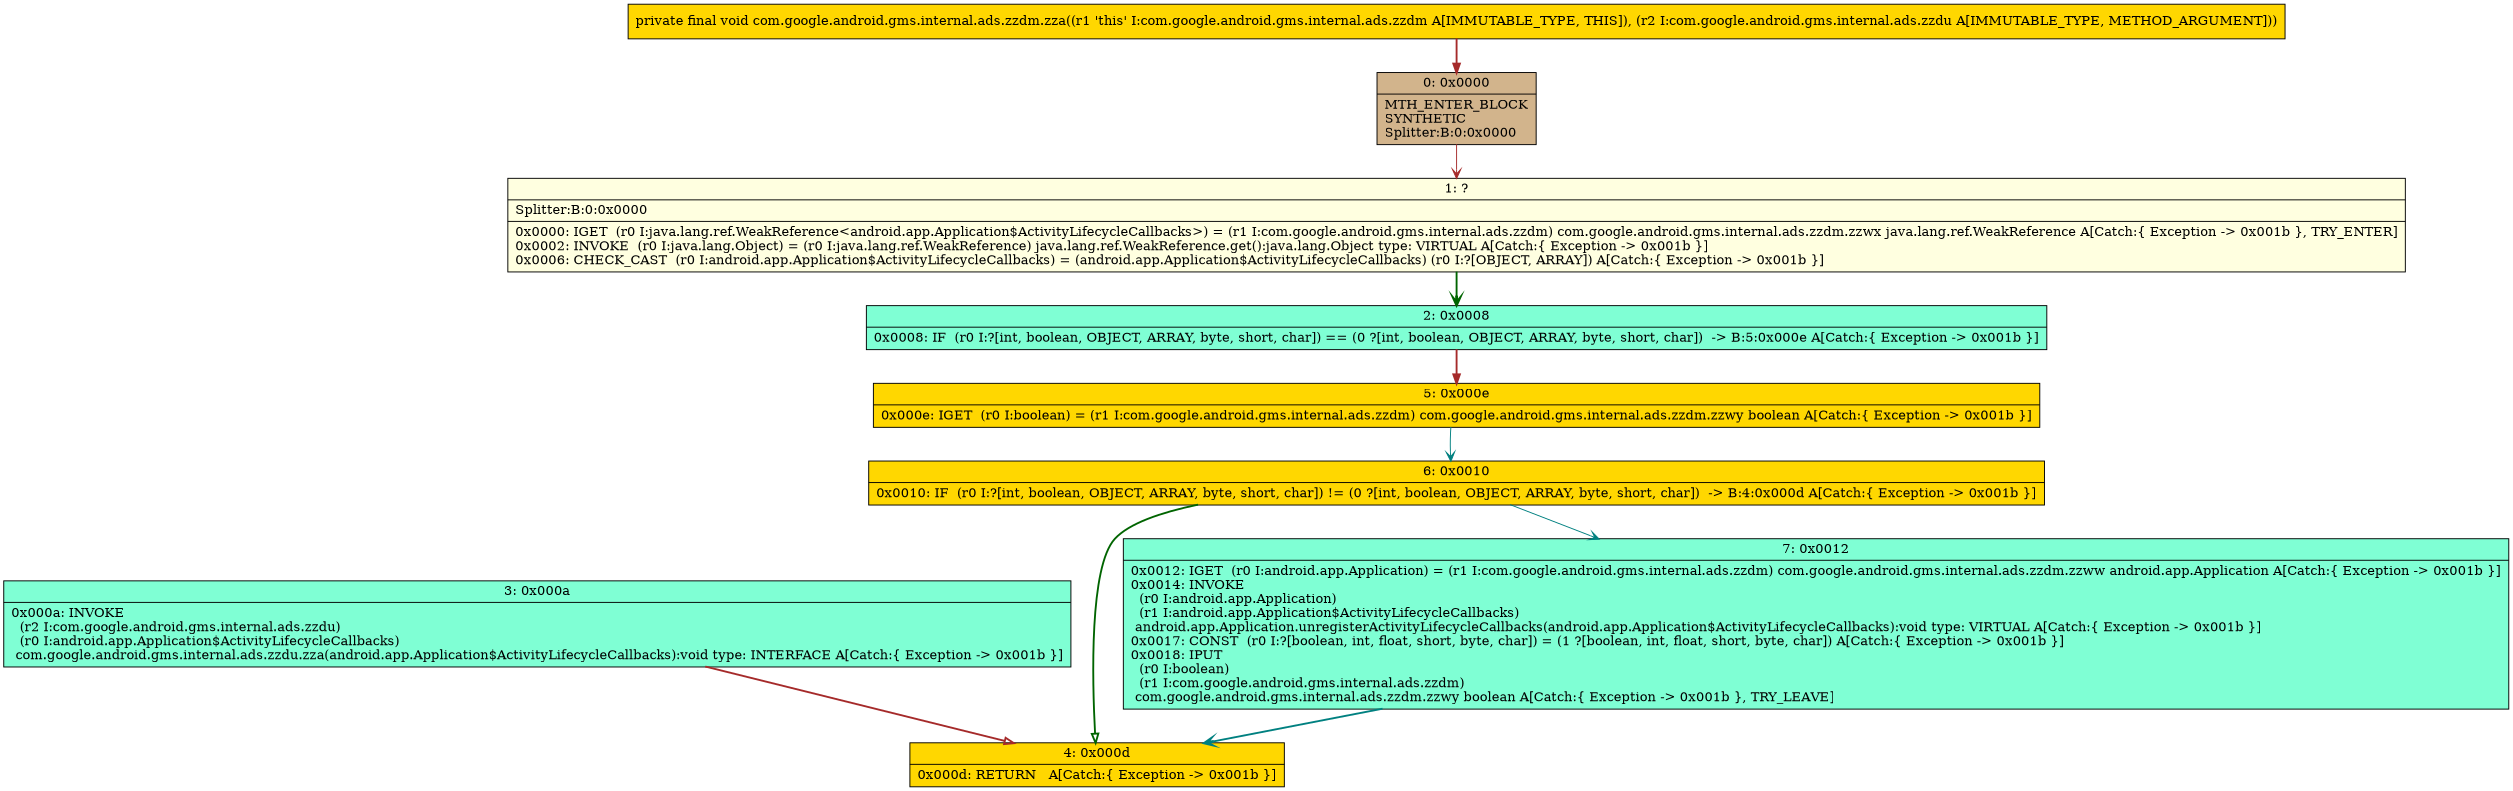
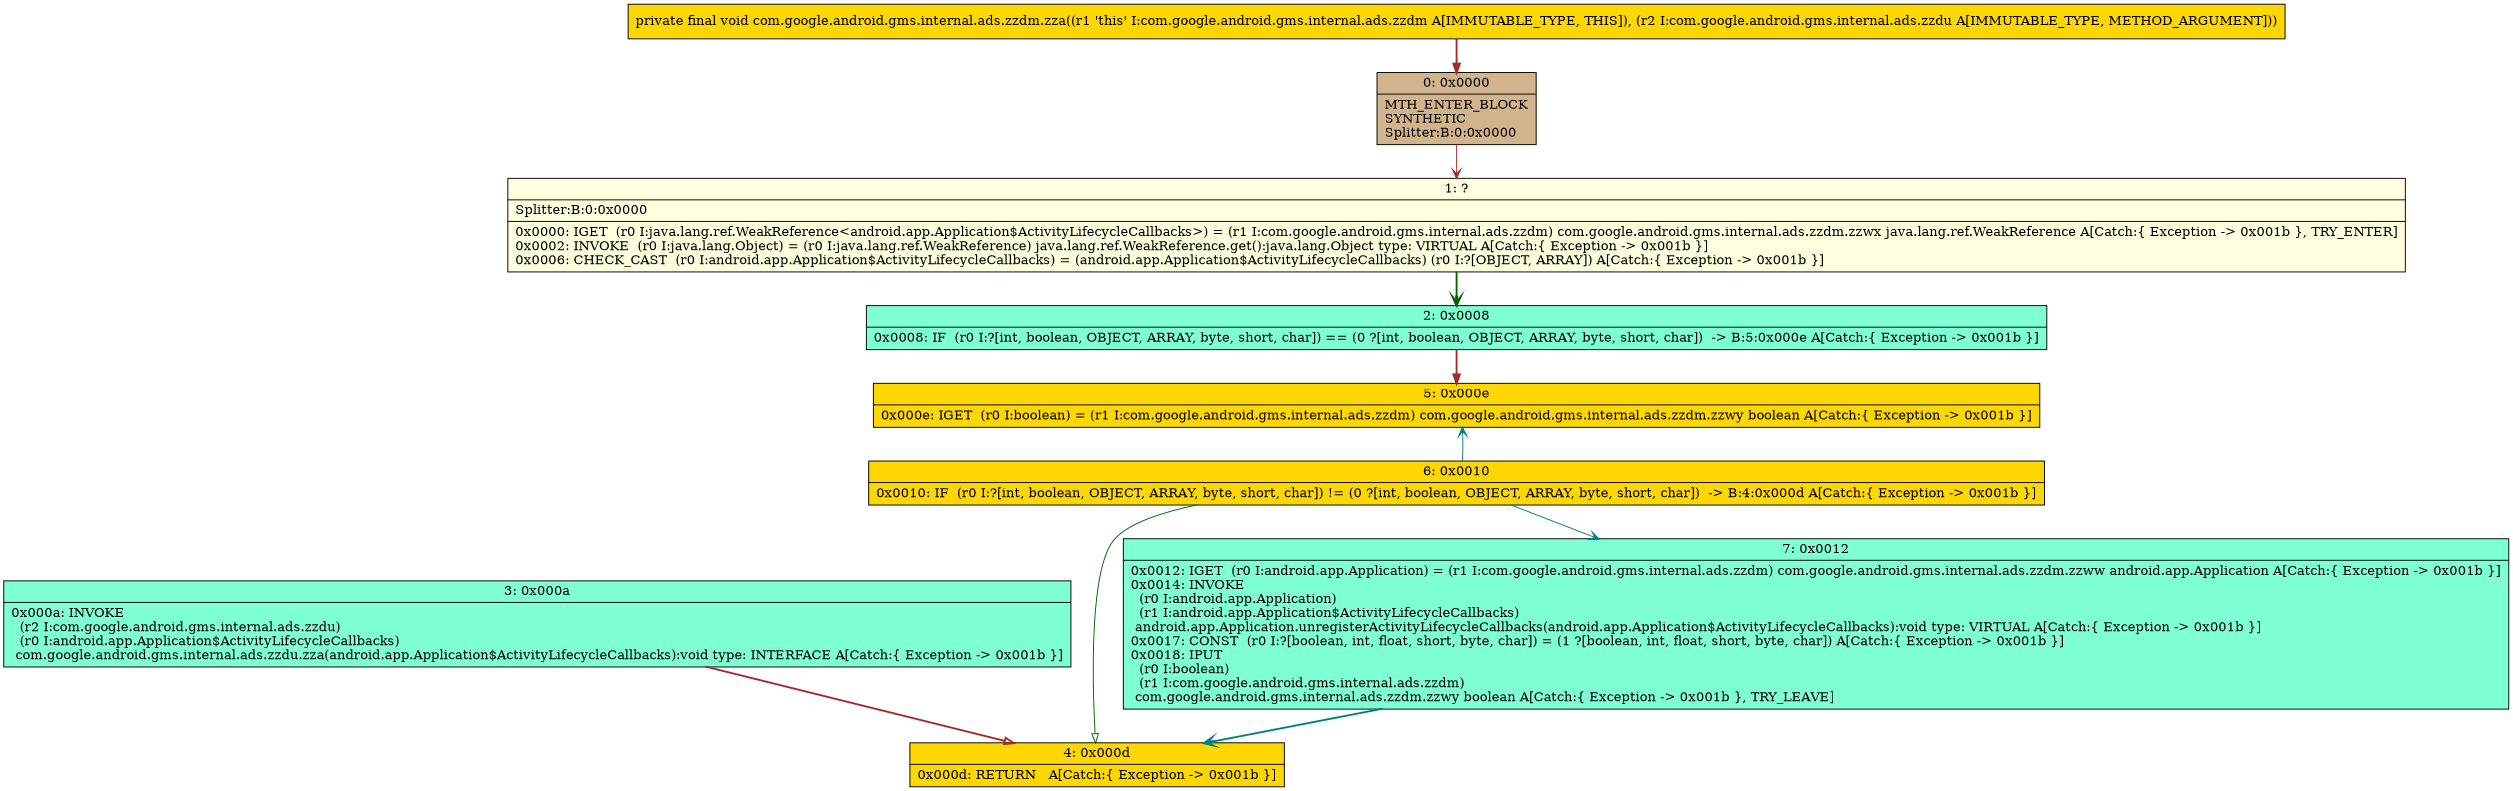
(1450, 439) -> (1463, 449)
(1098, 589) -> (1098, 589)
